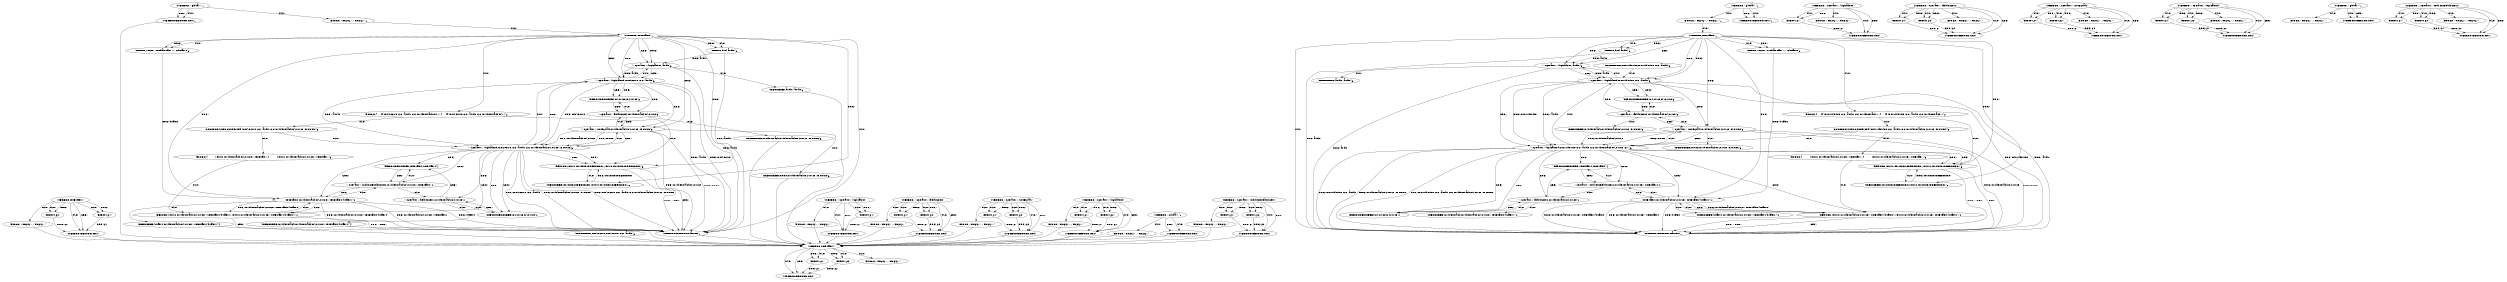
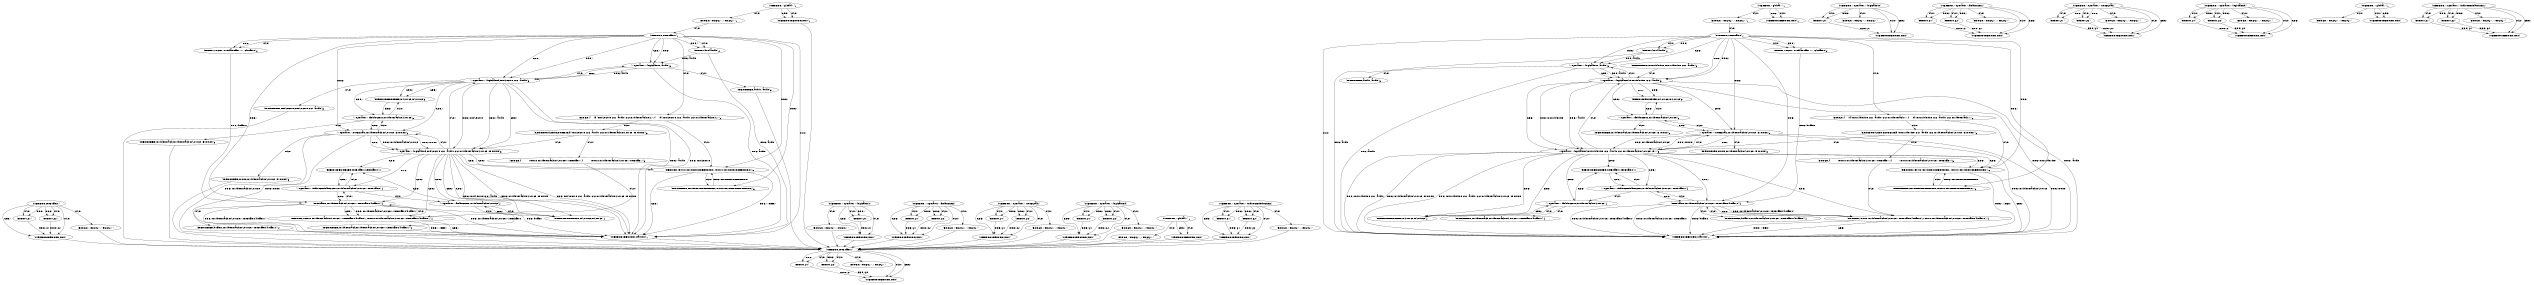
none -> (378, 83)
